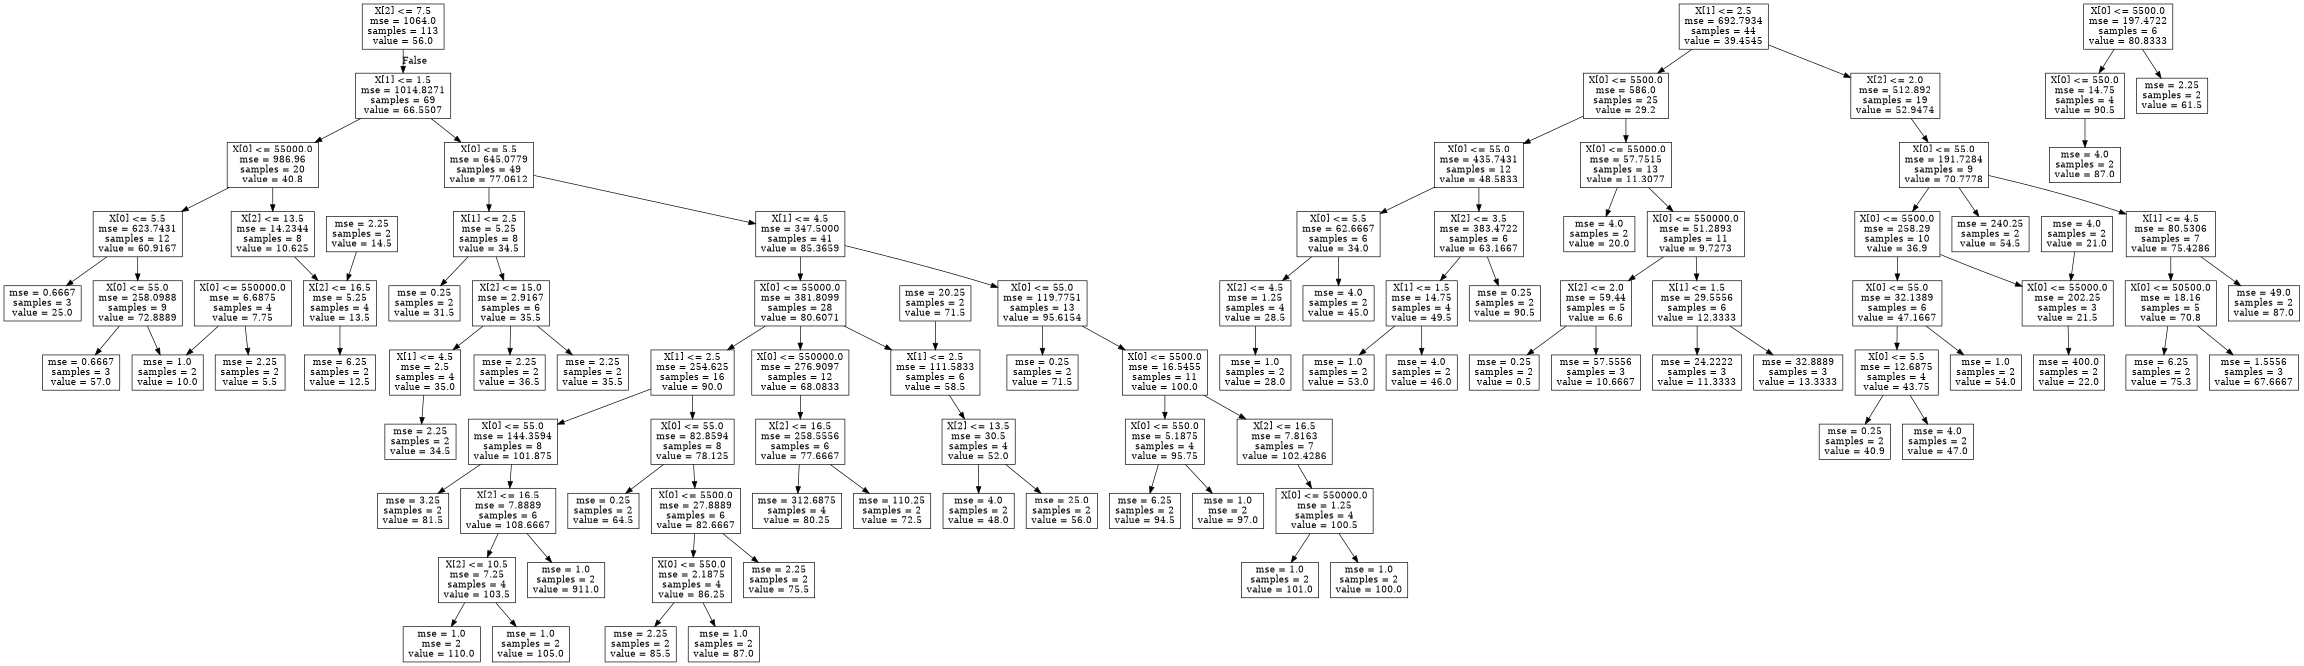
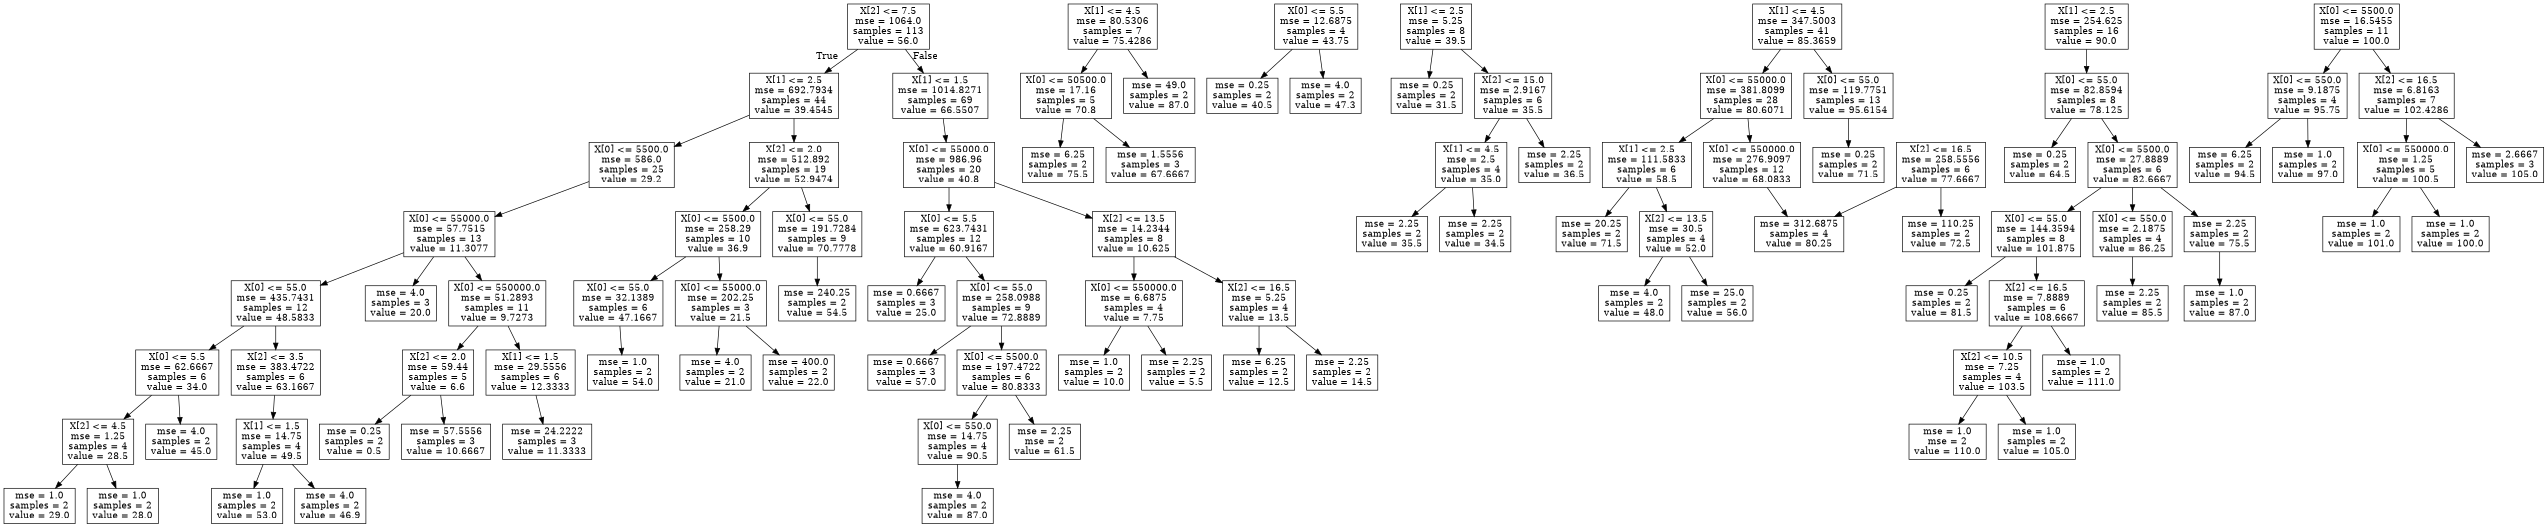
none -> (844, 59)
(2172, 96) -> (1045, 442)
(1556, 129) -> (365, 268)
(489, 165) -> none
none -> (2505, 165)
(2055, 192) -> none
(1923, 197) -> (759, 197)
(489, 234) -> (1436, 27)
(800, 234) -> (1797, 27)
(1599, 234) -> (401, 303)
(353, 263) -> (1301, 338)
(2073, 263) -> (718, 337)
none -> (1134, 265)
(1505, 303) -> none
(2171, 303) -> (1066, 96)
(935, 332) -> (1619, 199)
(1897, 335) -> none
(749, 336) -> none
(1101, 336) -> none
(152, 337) -> (1002, 335)
(552, 338) -> (1431, 200)
(1422, 373) -> (330, 506)
(1798, 373) -> none
(2161, 373) -> (1058, 165)
(800, 404) -> (1775, 199)
(607, 405) -> (2087, 198)
(1165, 442) -> (2308, 96)
(1285, 442) -> (2407, 96)
(1855, 442) -> (1242, 96)
(1938, 442) -> (1326, 96)
none -> (40, 506)
(413, 511) -> (1942, 303)
(1228, 511) -> (2308, 165)
(1325, 511) -> (2406, 165)
(566, 580) -> (2081, 373)
(708, 612) -> (2220, 265)
